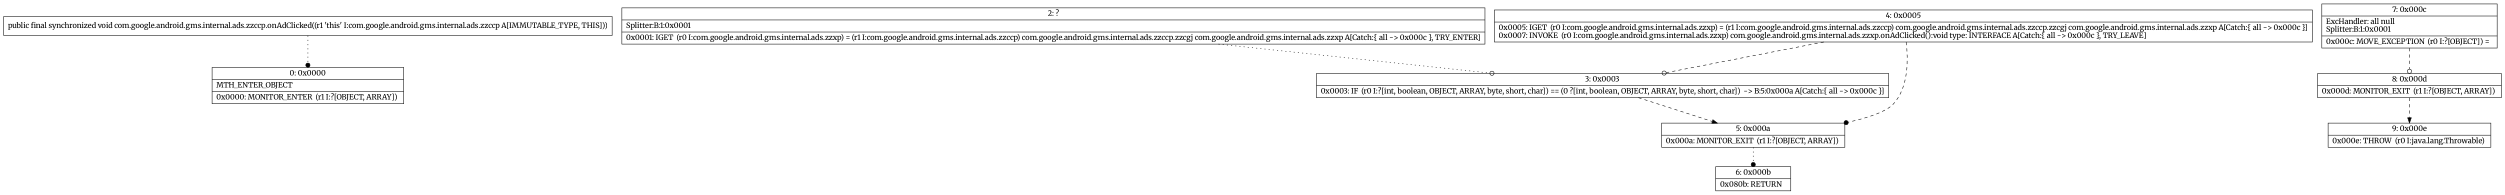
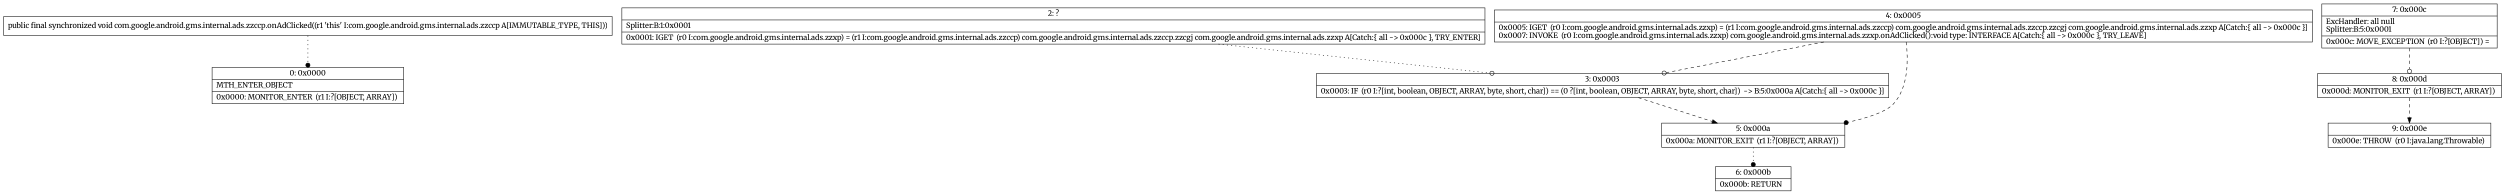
(2359, 30) -> (2359, 30)
(1753, 185) -> (1753, 185)
